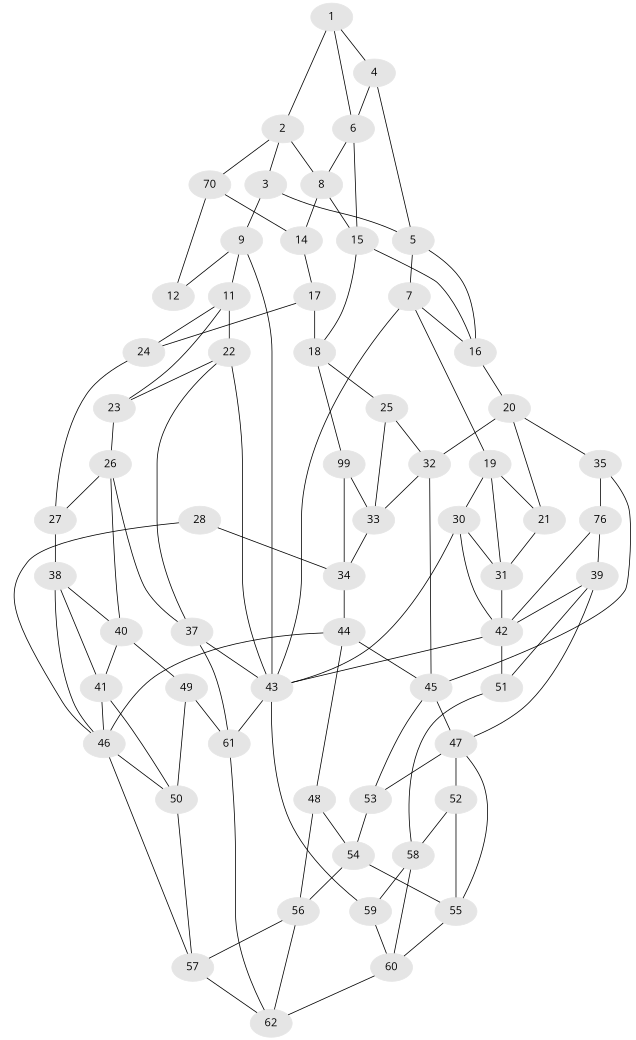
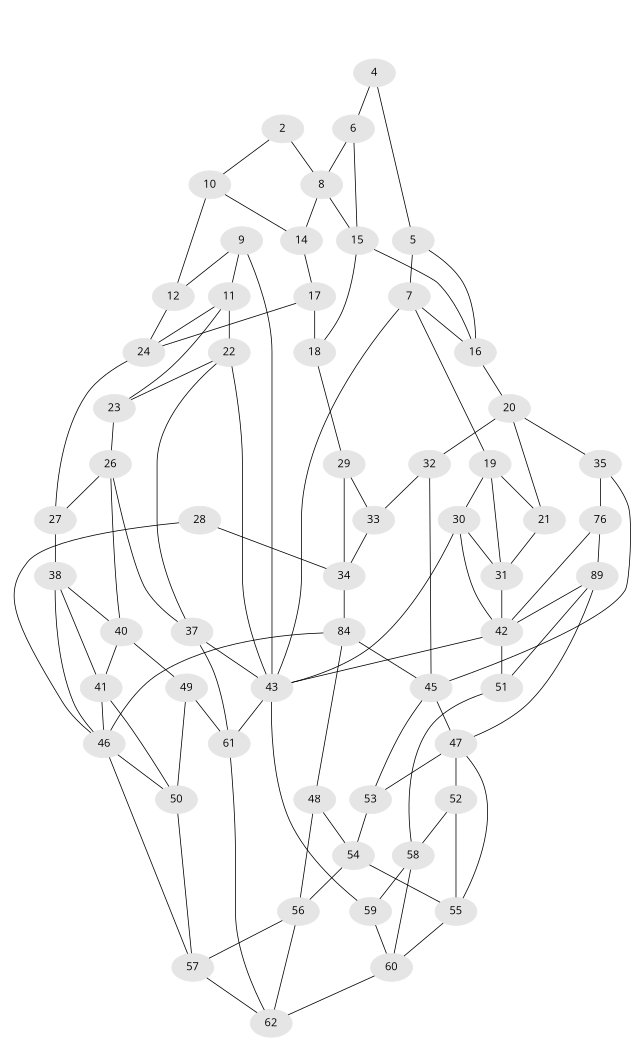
(332, 17) -> none
(210, 185) -> (210, 185)
(266, 185) -> none
none -> (159, 325)
(387, 408) -> none
(344, 464) -> (344, 464)
(597, 576) -> (597, 576)
(344, 632) -> (344, 632)
